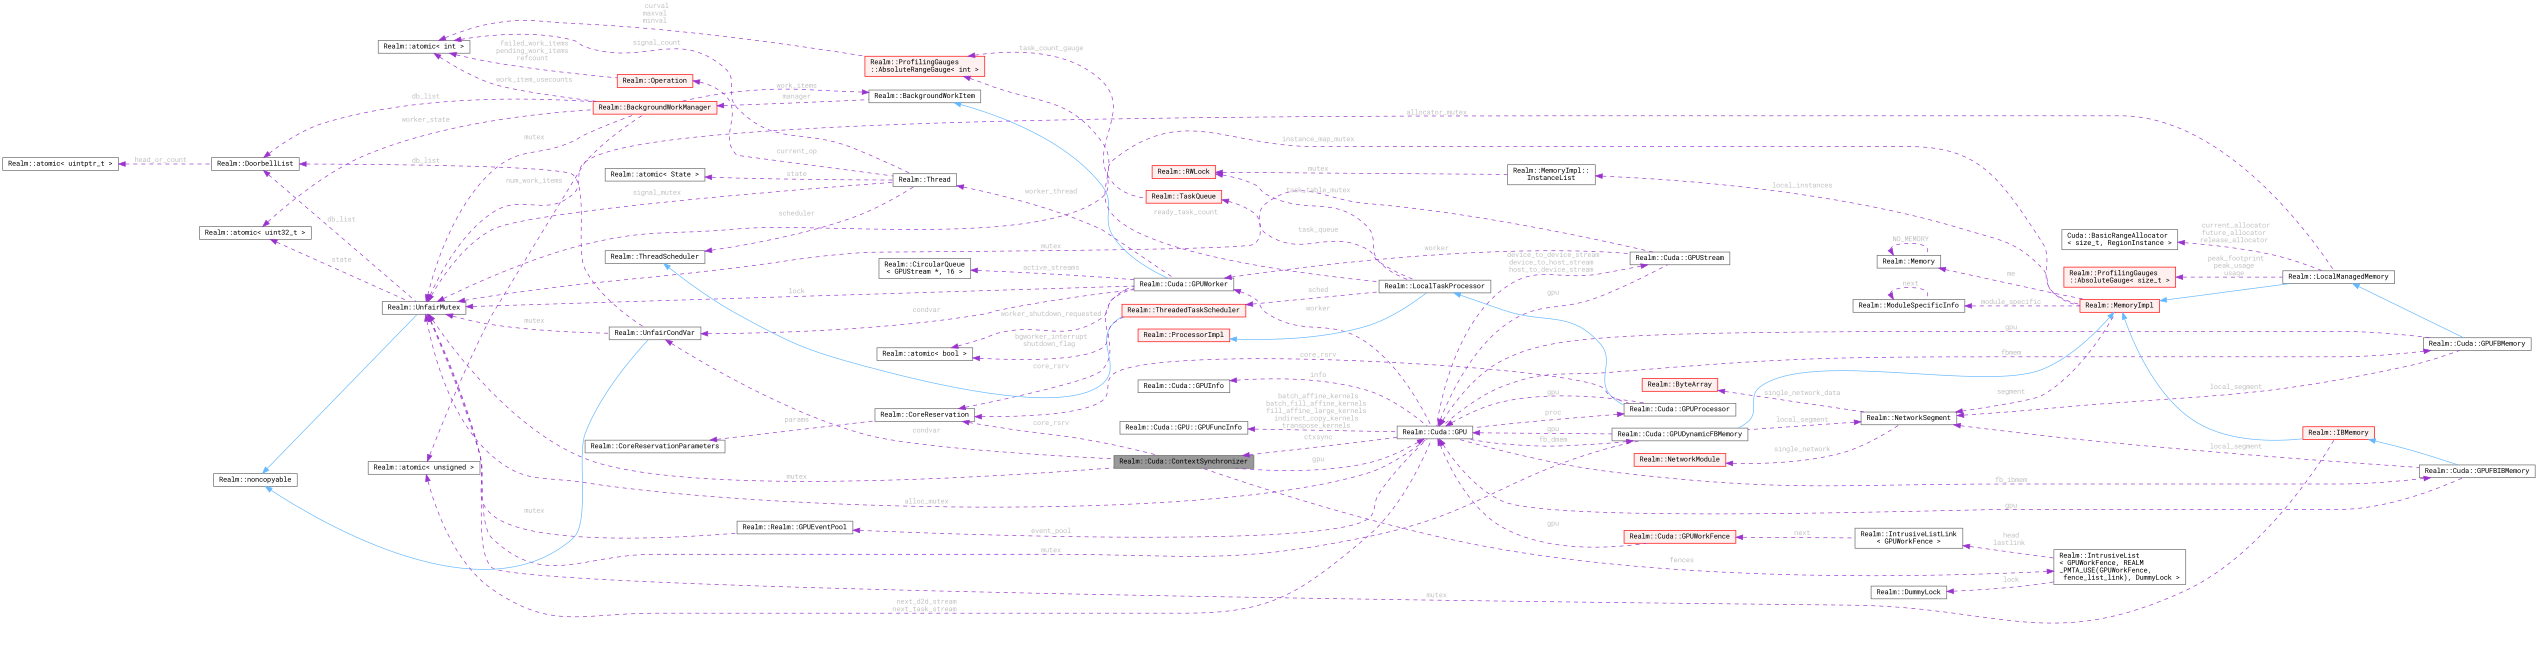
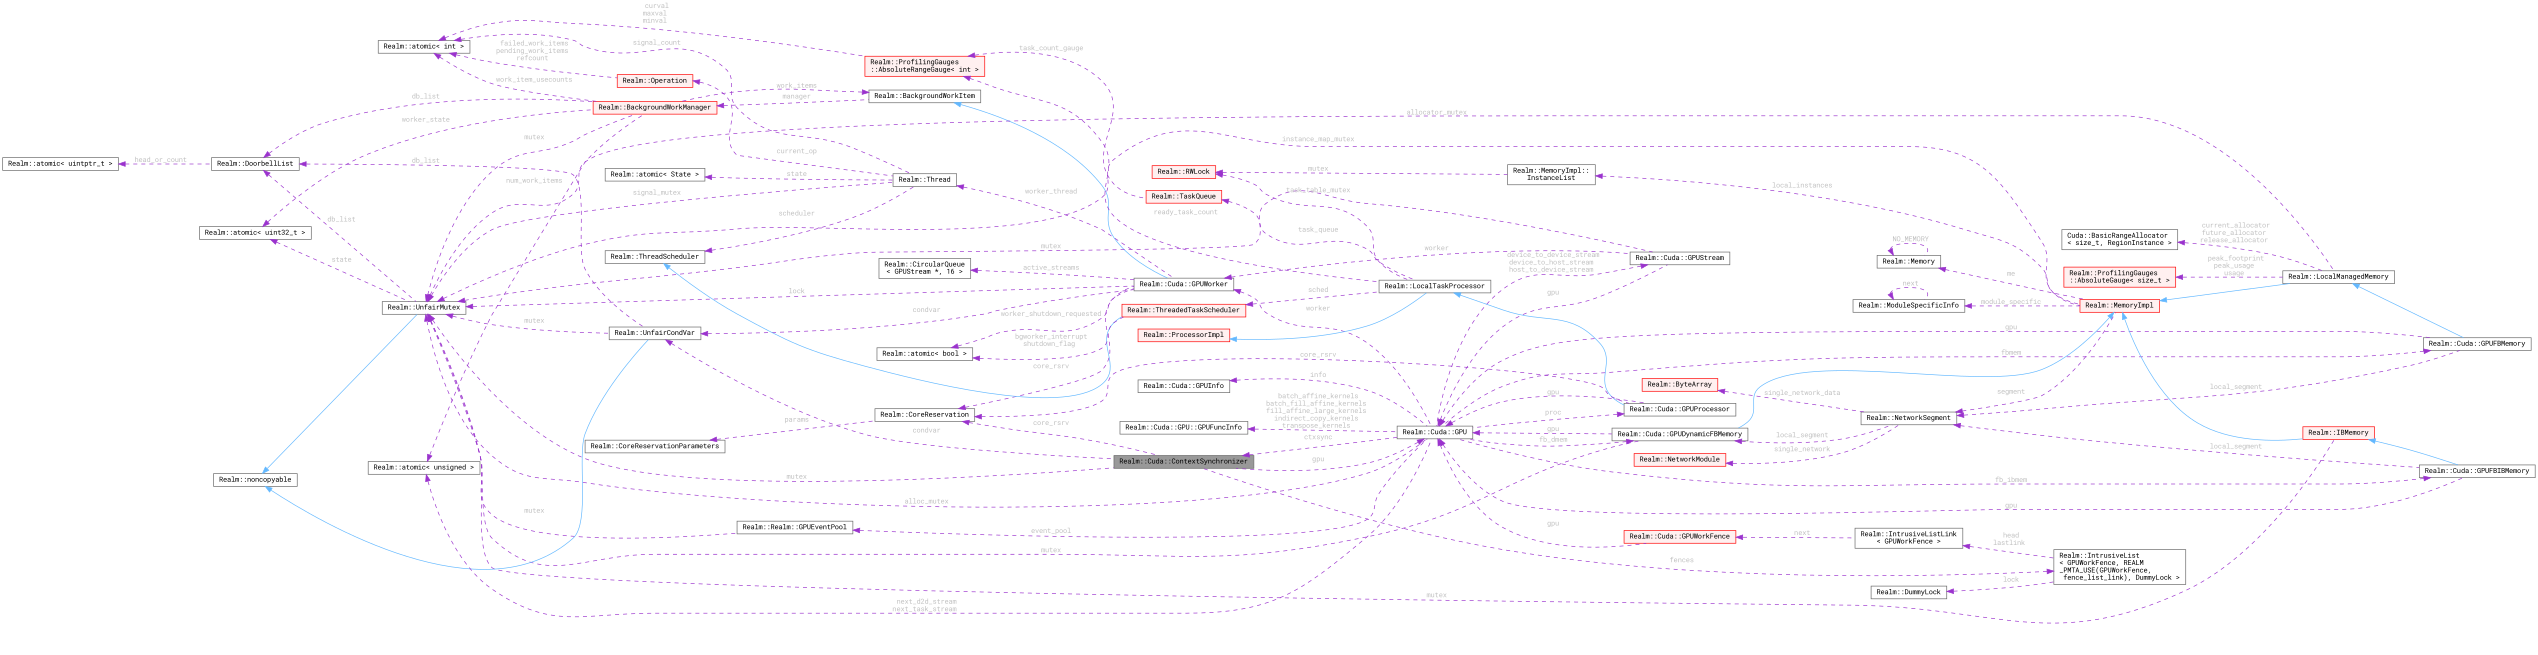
(1801, 426) -> (1818, 442)
